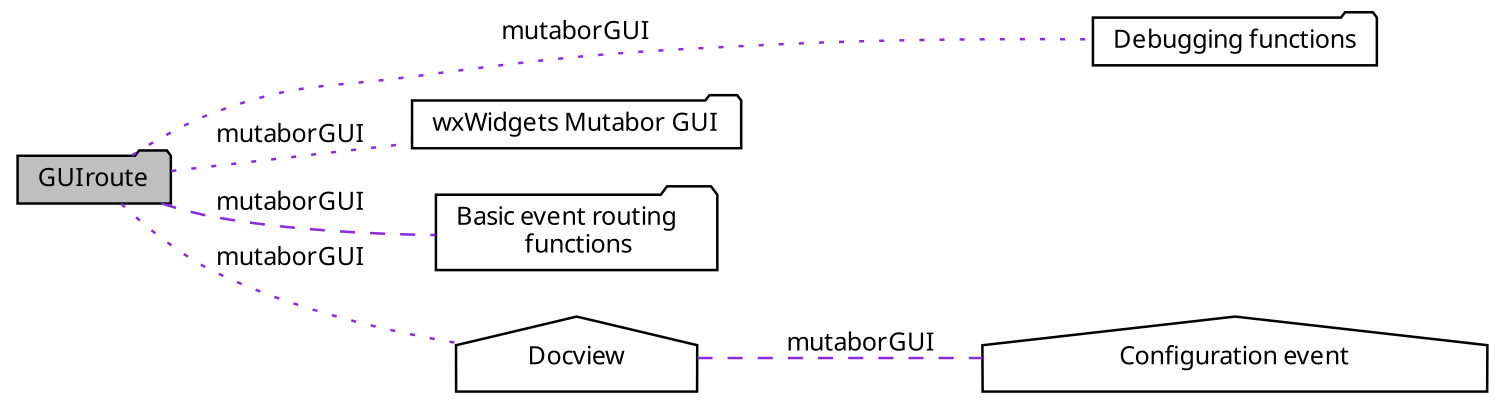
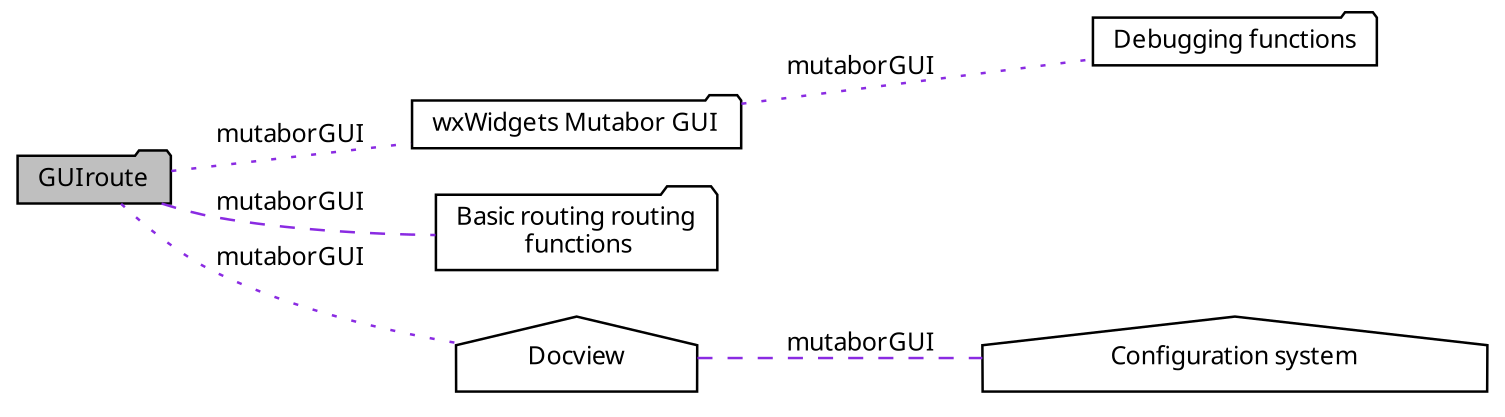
(604, 55) -> (917, 82)
(577, 232) -> (577, 232)
(1235, 358) -> (1235, 358)
